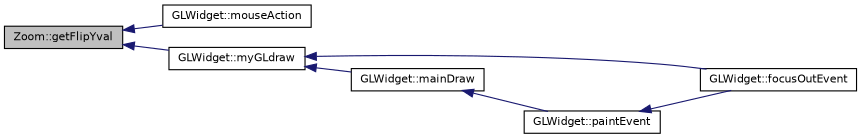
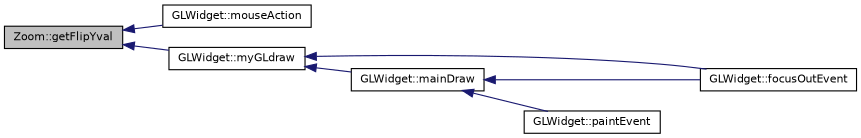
(691, 100) -> (598, 80)
